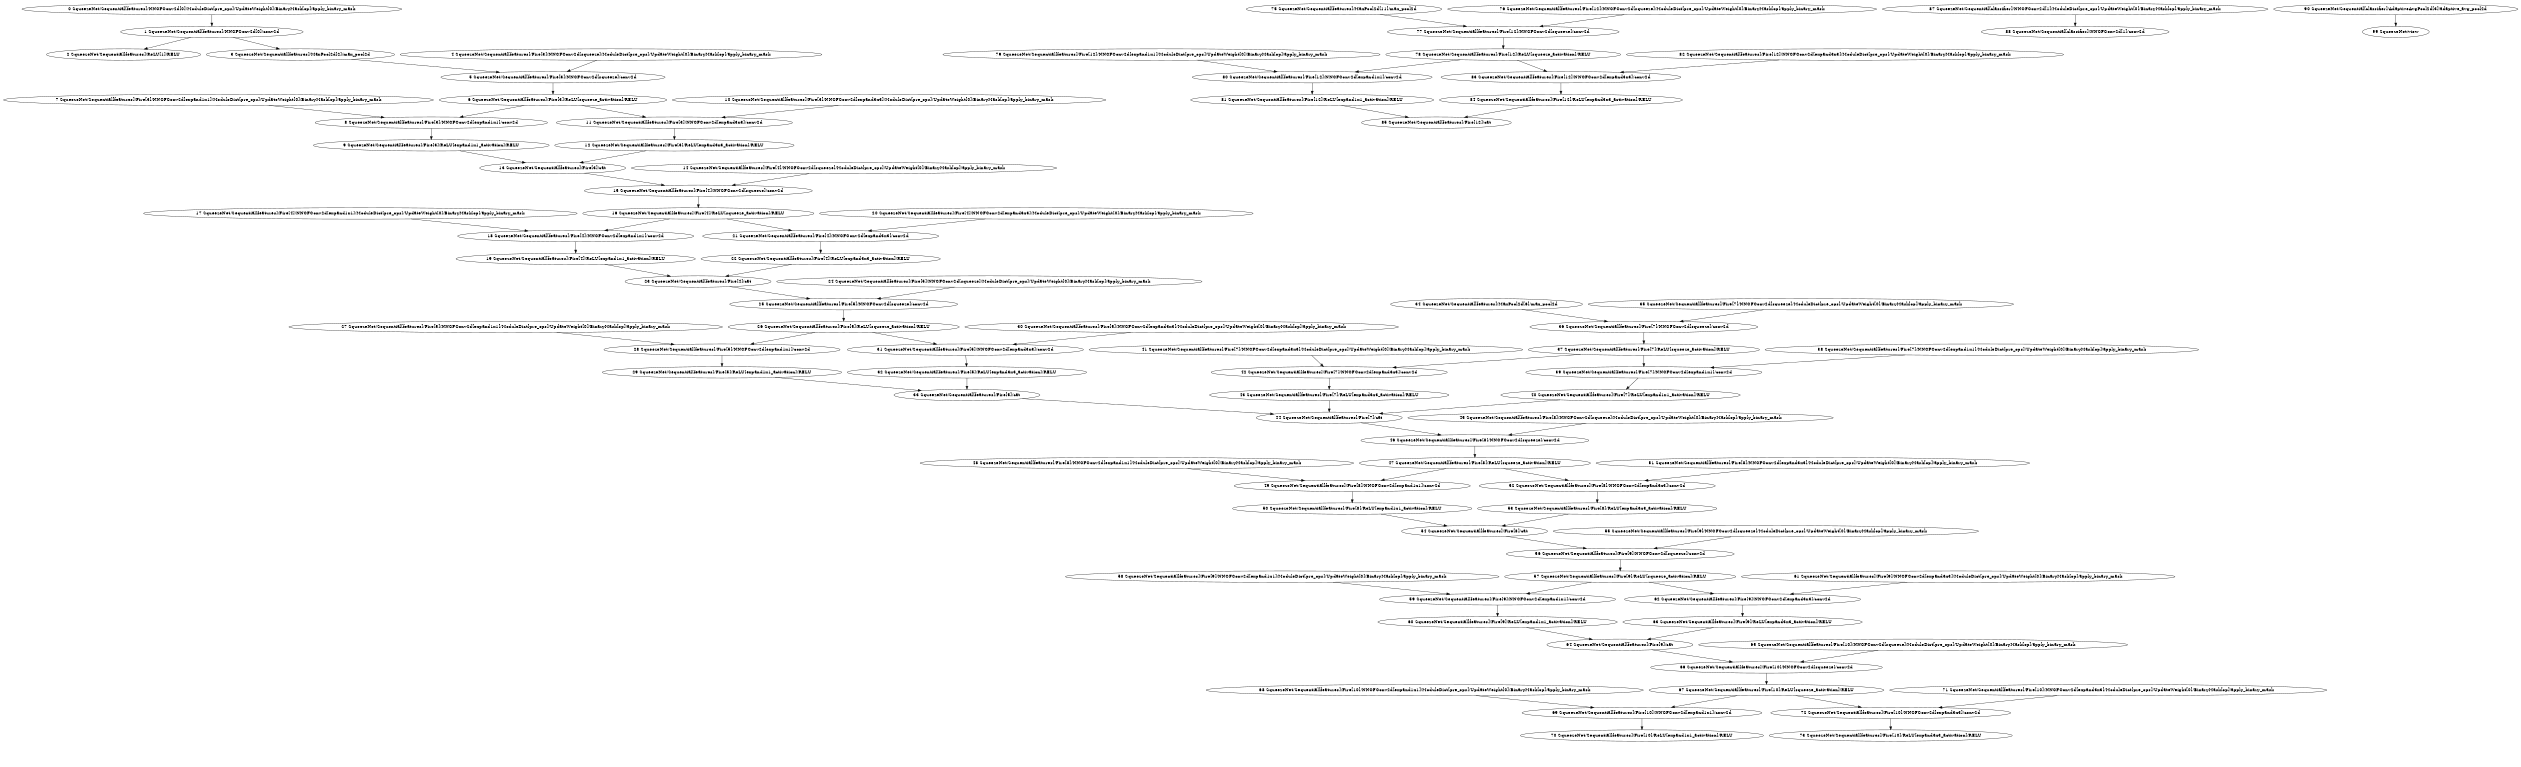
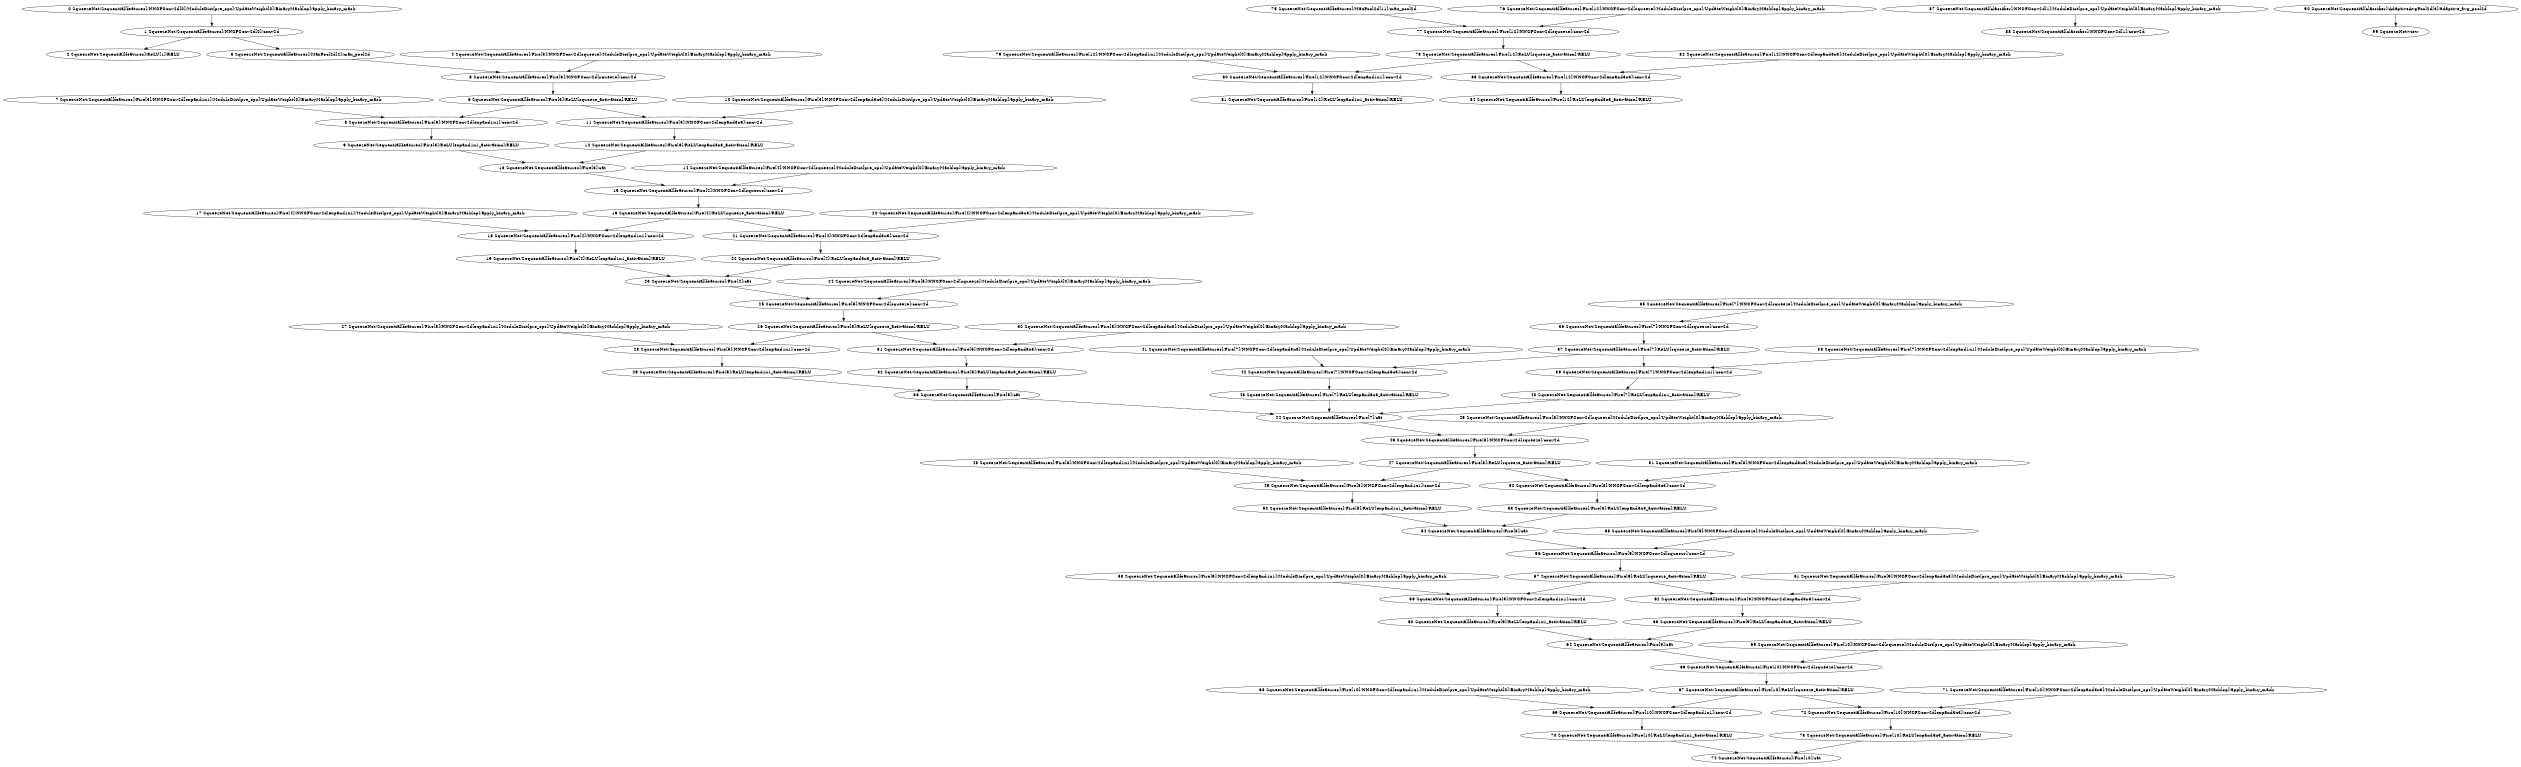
(1436, 123) -> none
(1487, 304) -> none
none -> (1766, 758)
